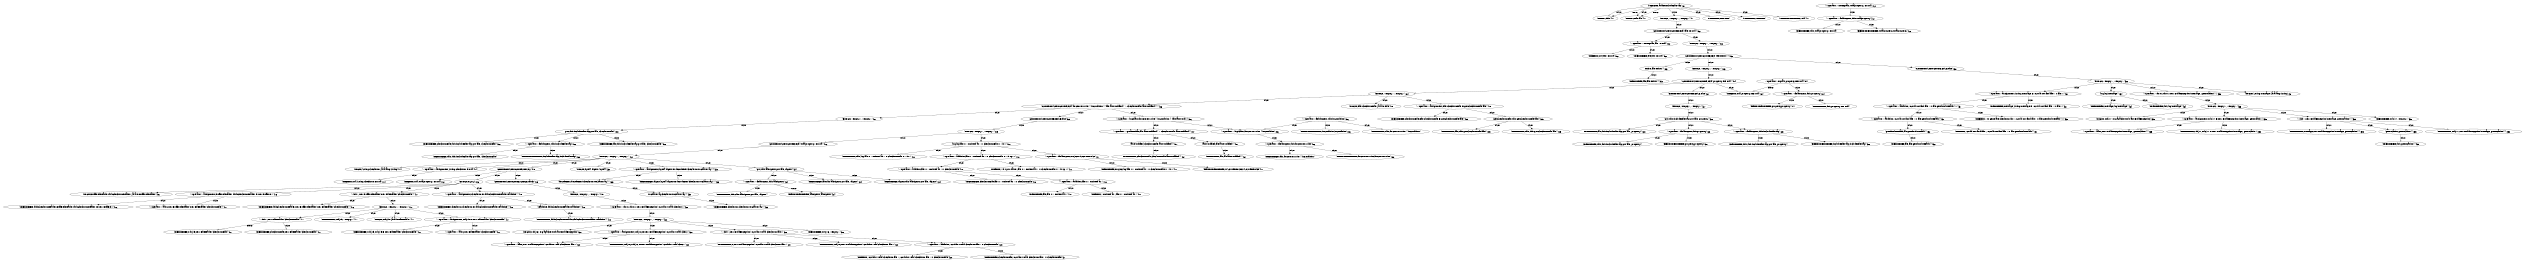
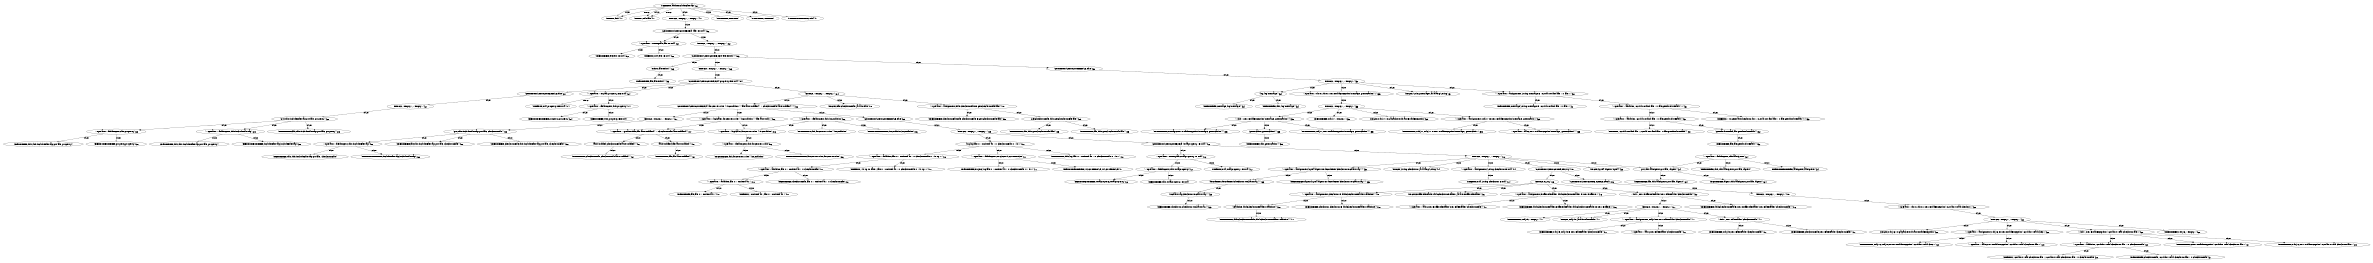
(1726, 87) -> (662, 88)
none -> (1181, 150)
(471, 175) -> (1206, 163)
(771, 175) -> (1694, 163)
(794, 188) -> (1767, 163)
(416, 194) -> (1696, 194)
(250, 226) -> (1741, 226)
